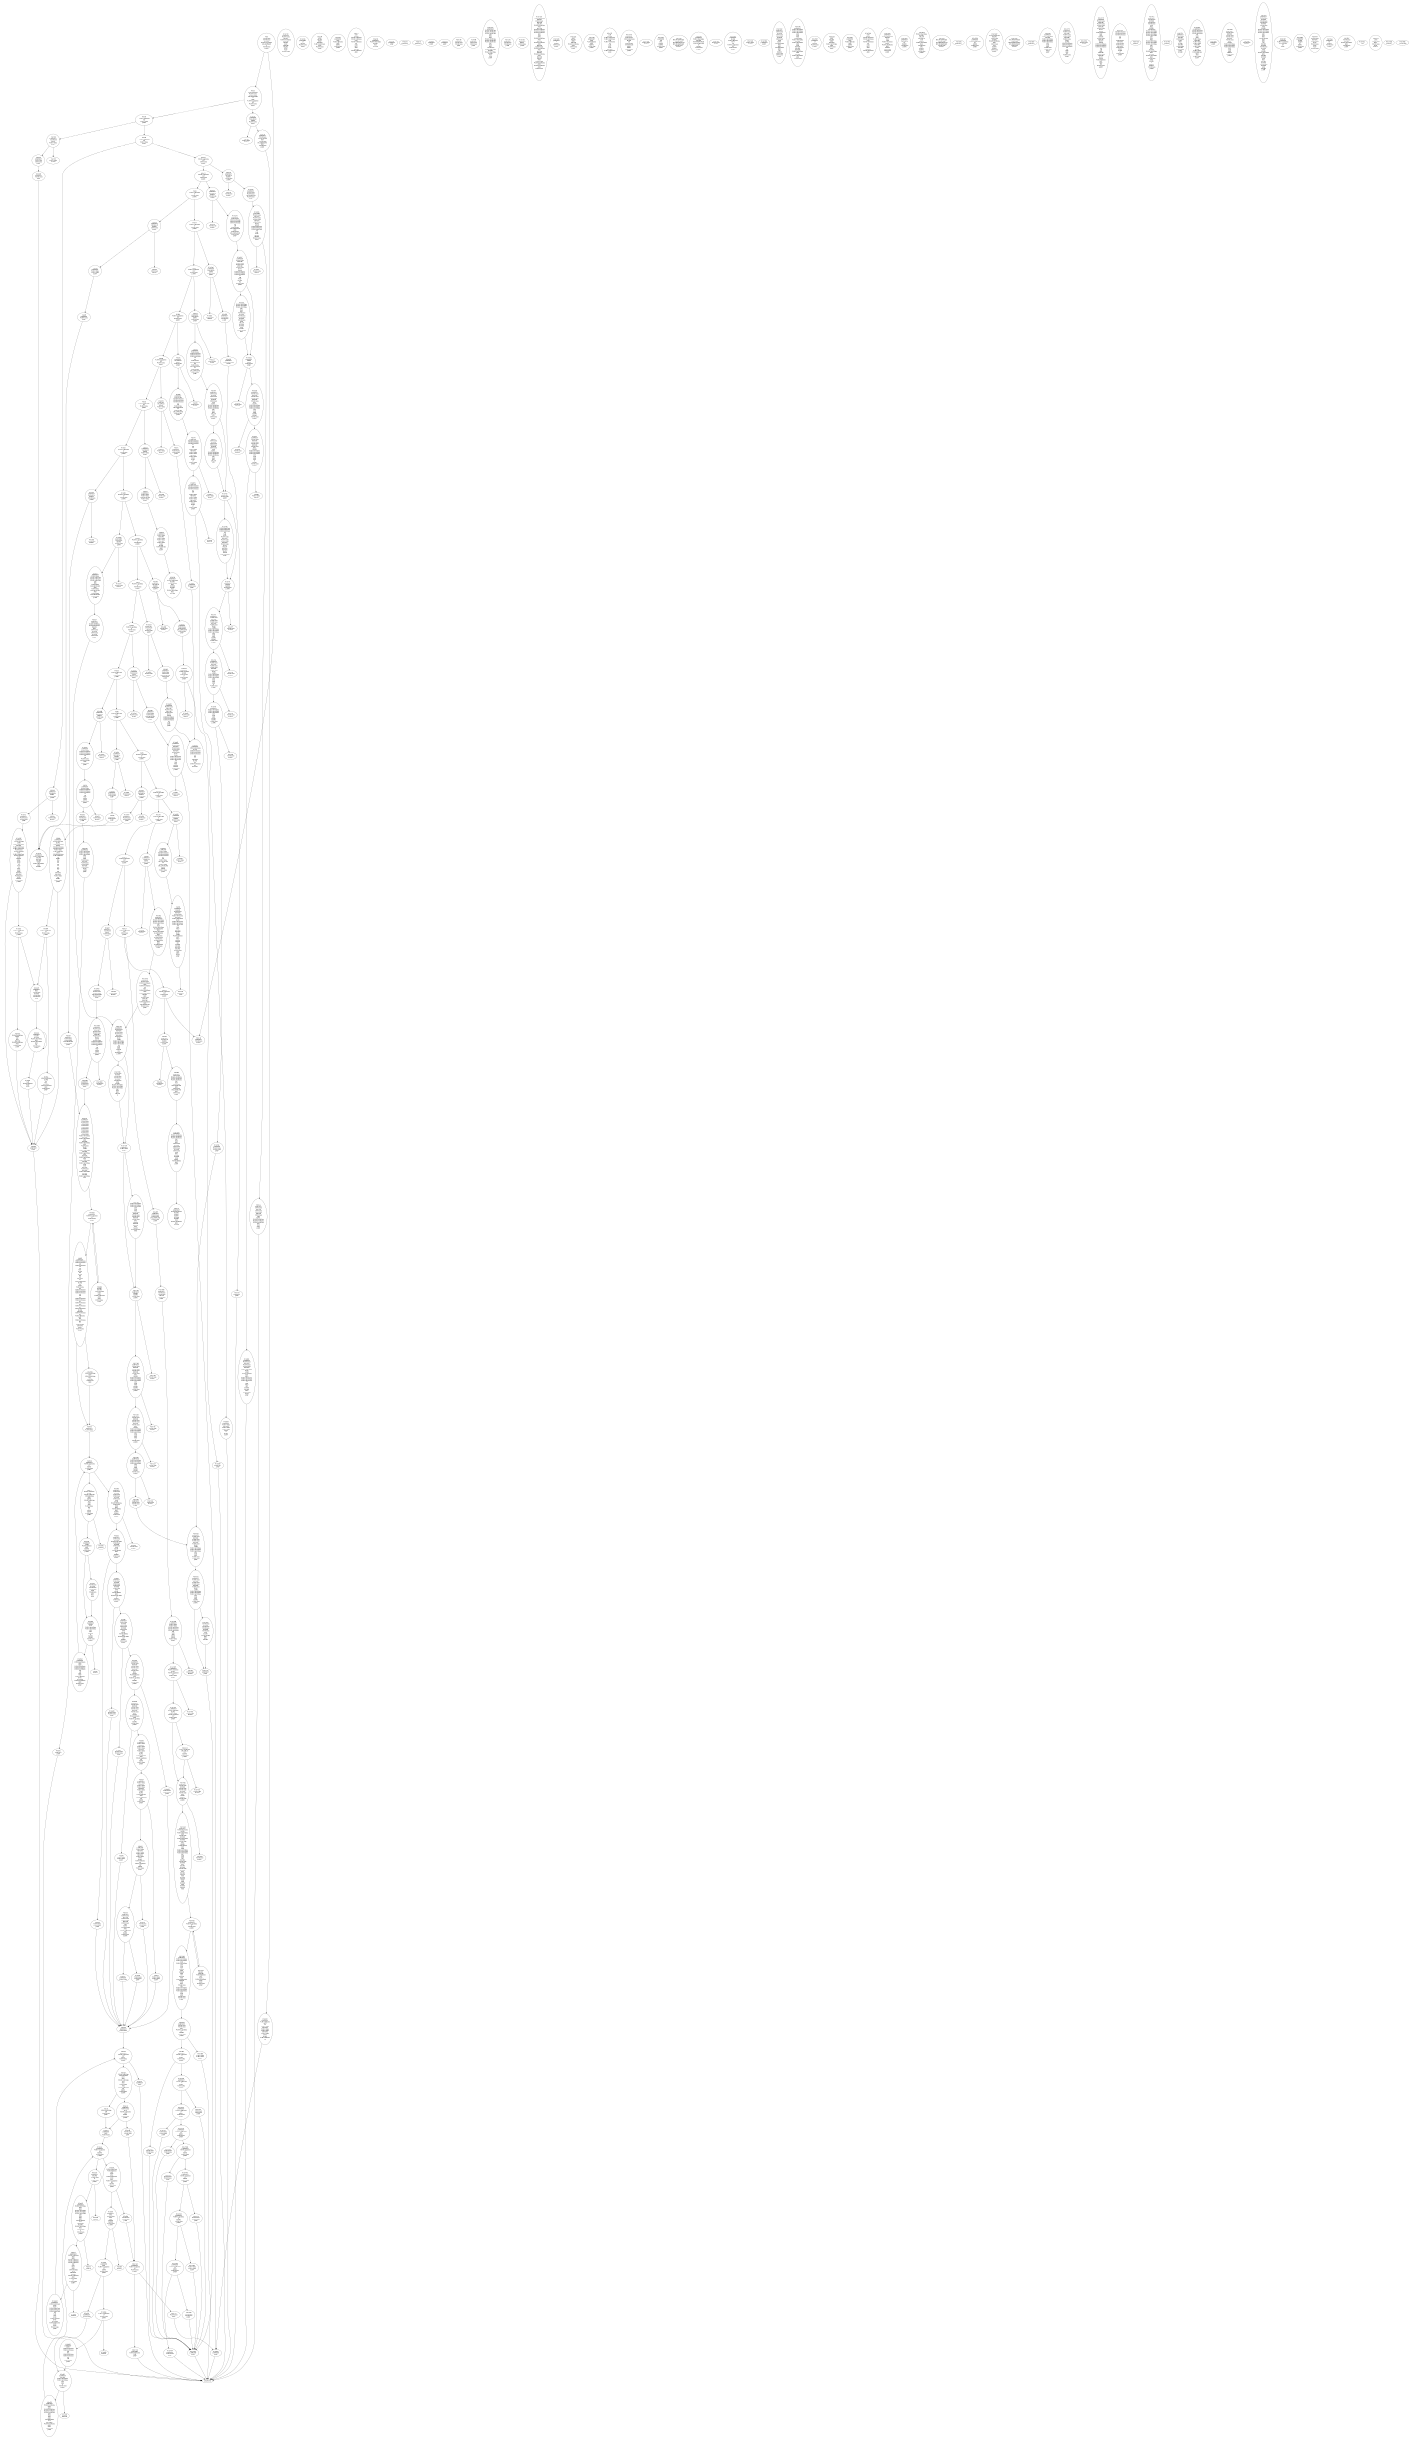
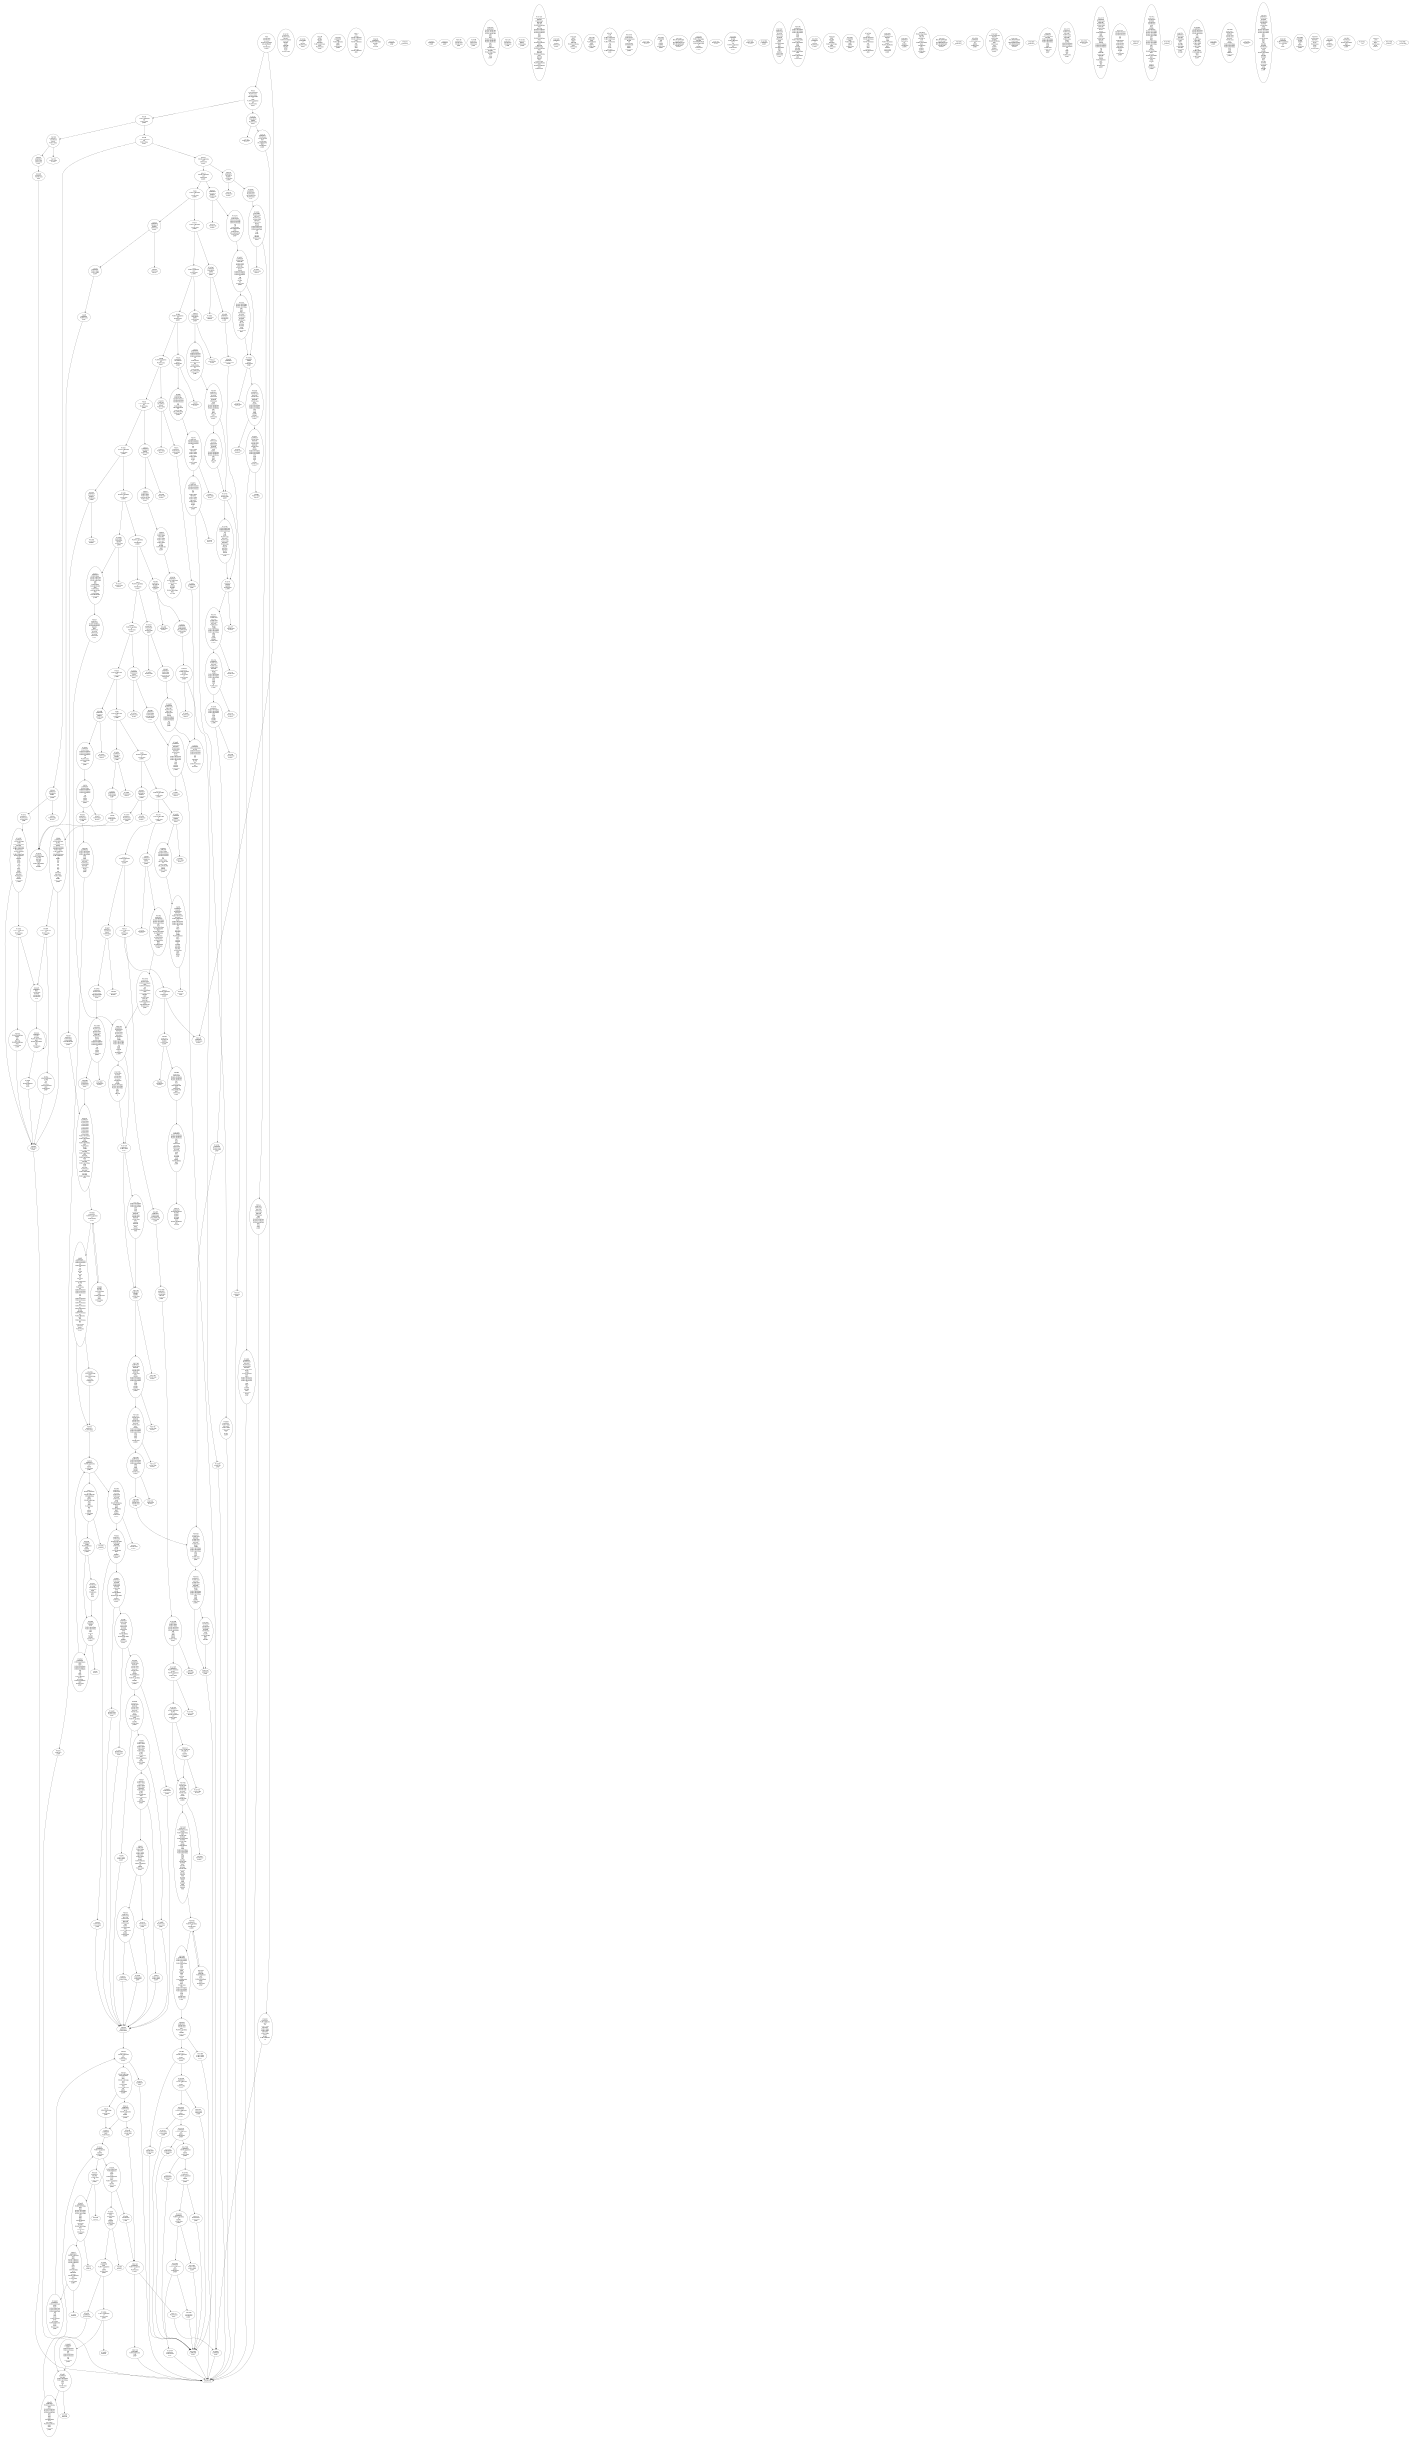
(418, 43) -> none
none -> (161, 1925)
